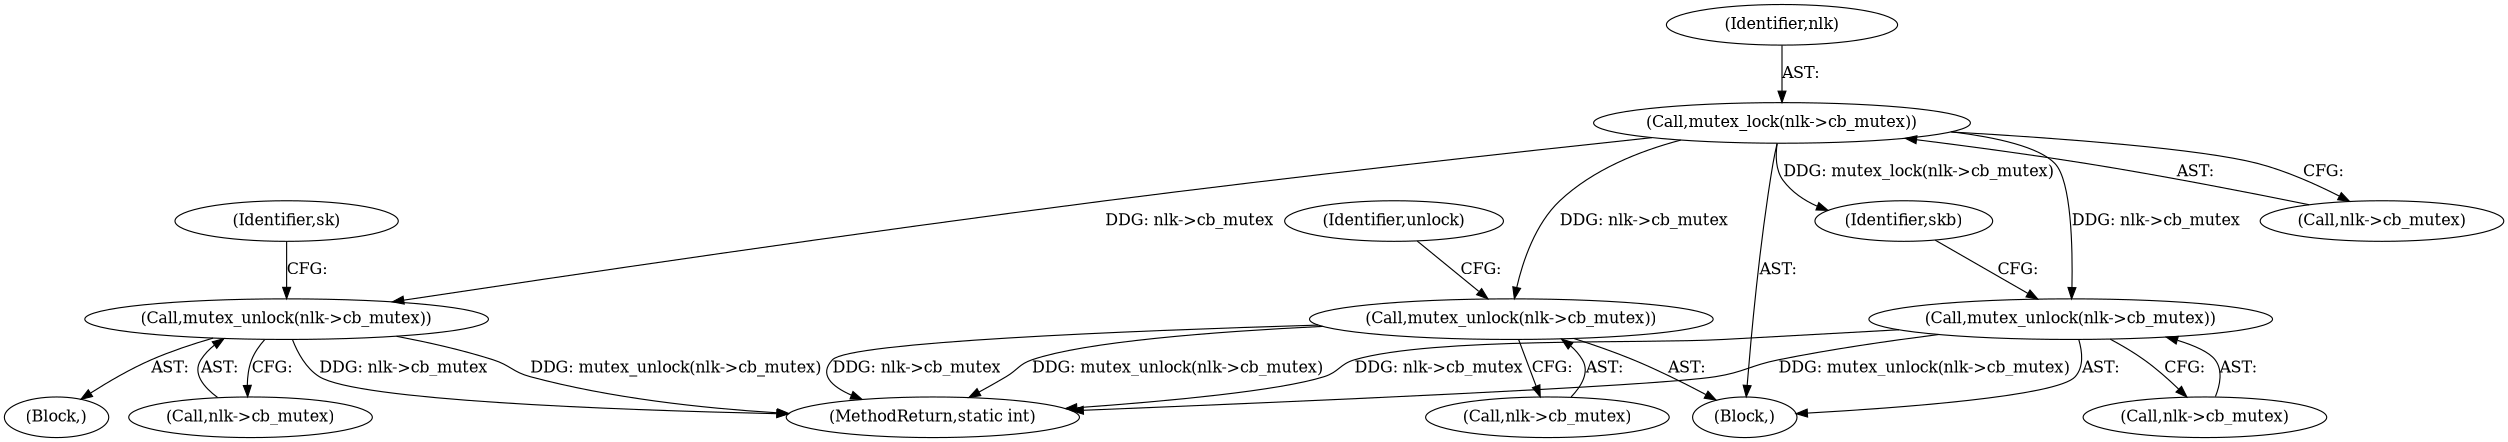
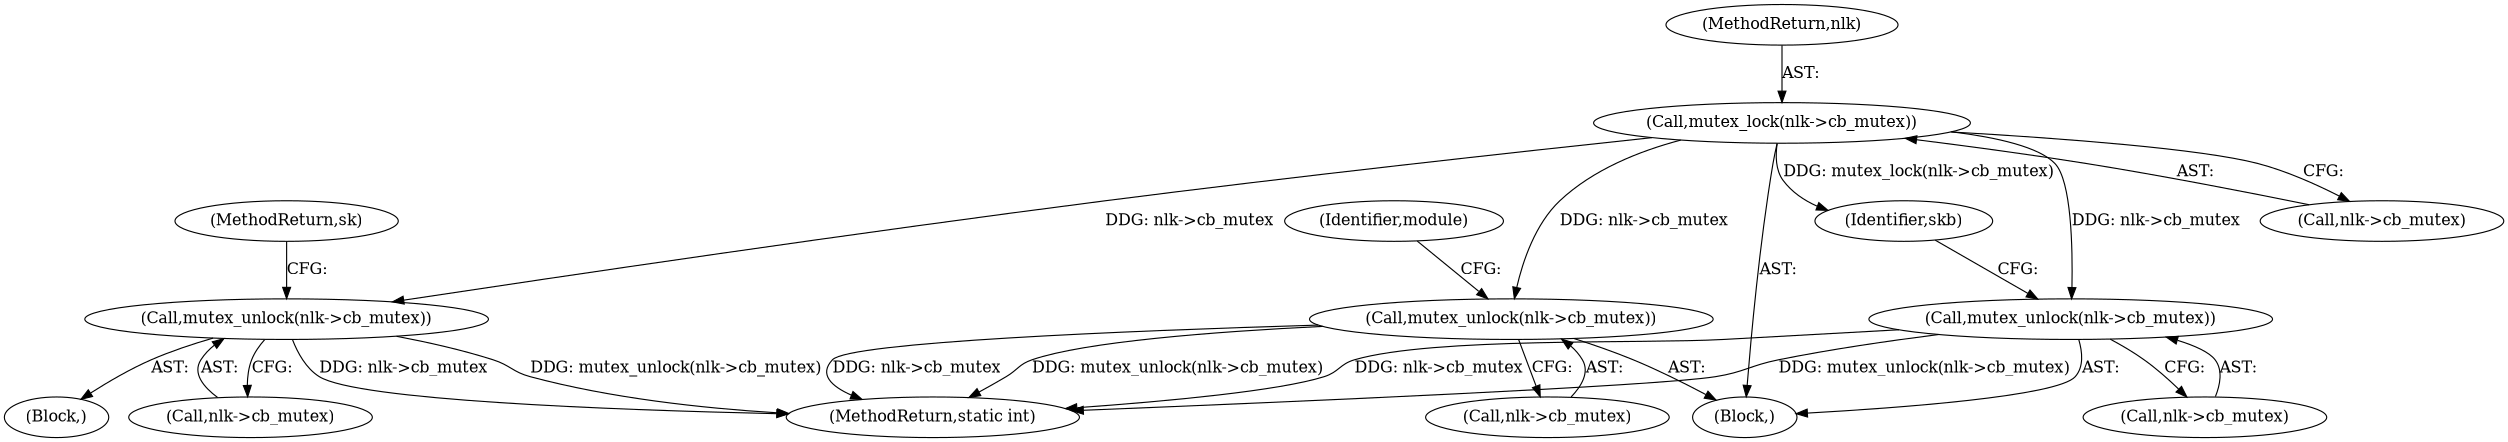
(1782, 25) -> (1782, 25)
(287, 221) -> (287, 221)
(1394, 221) -> (1394, 221)
